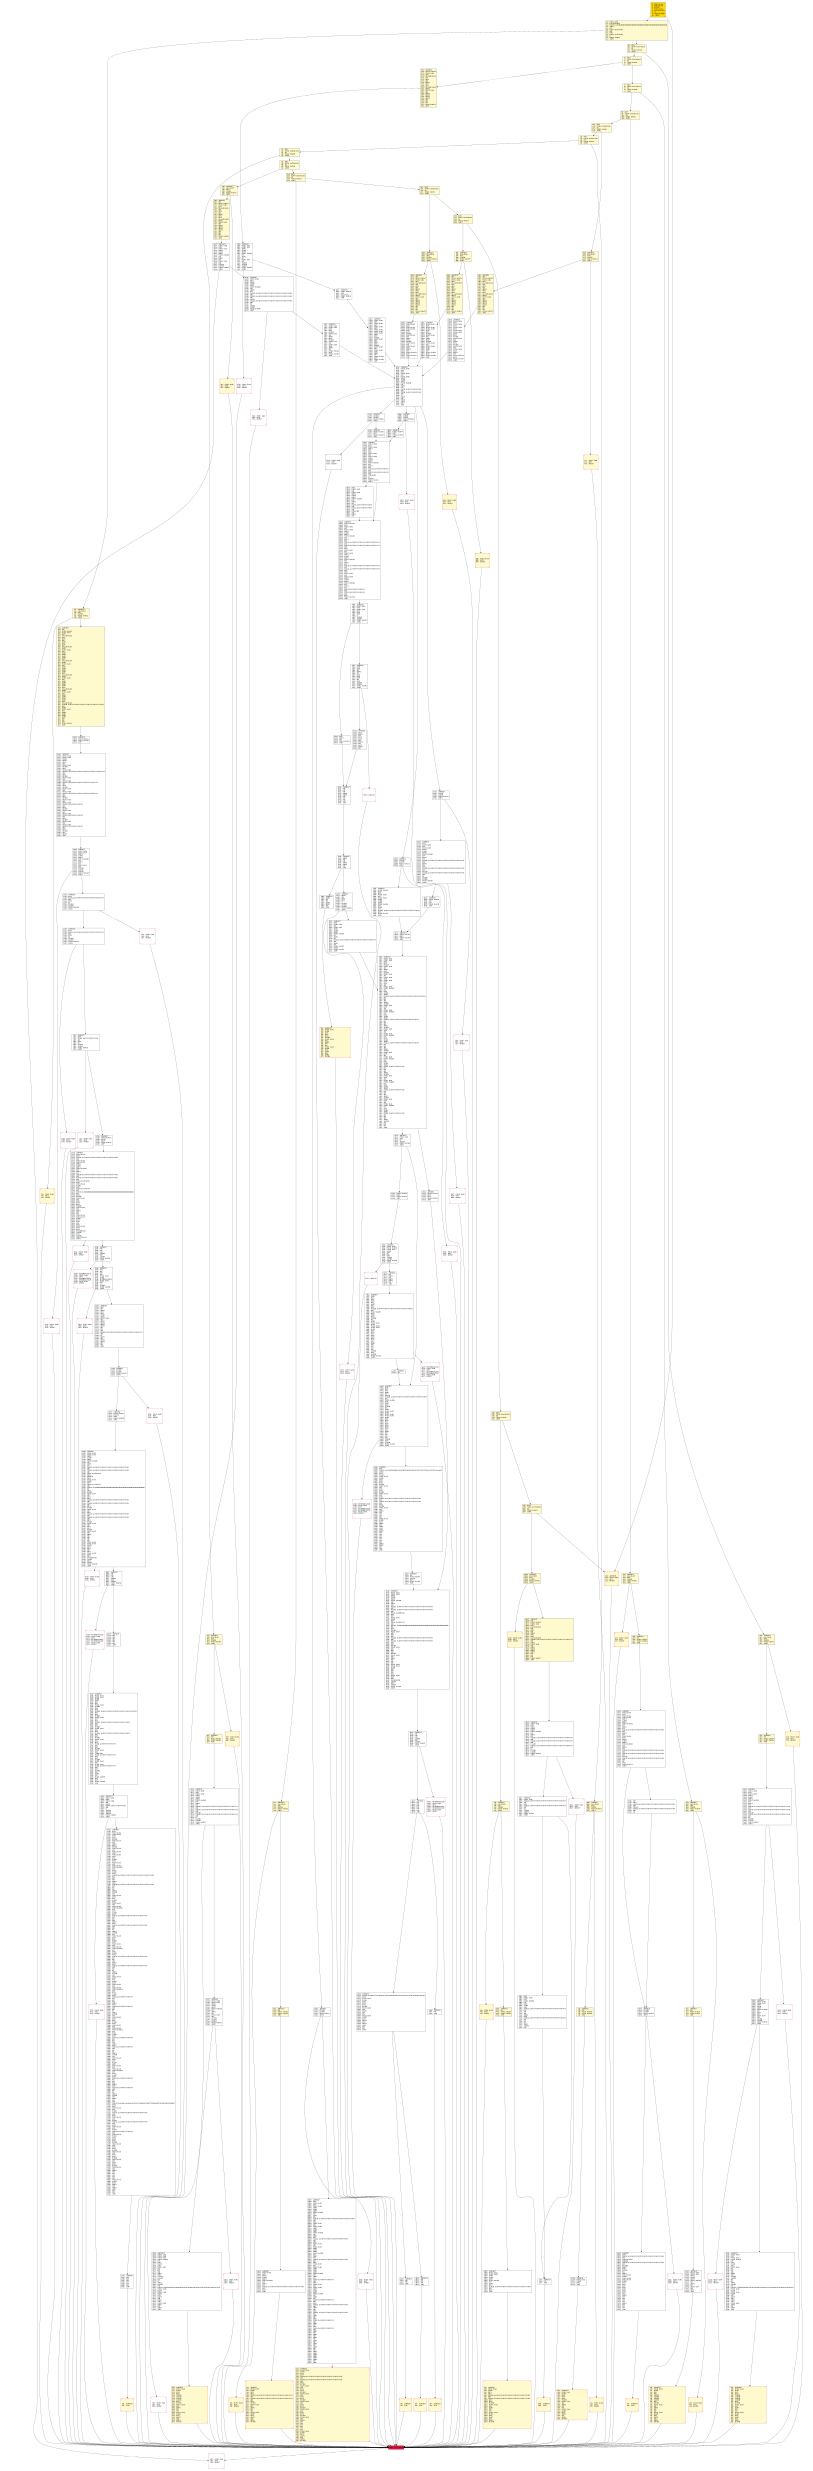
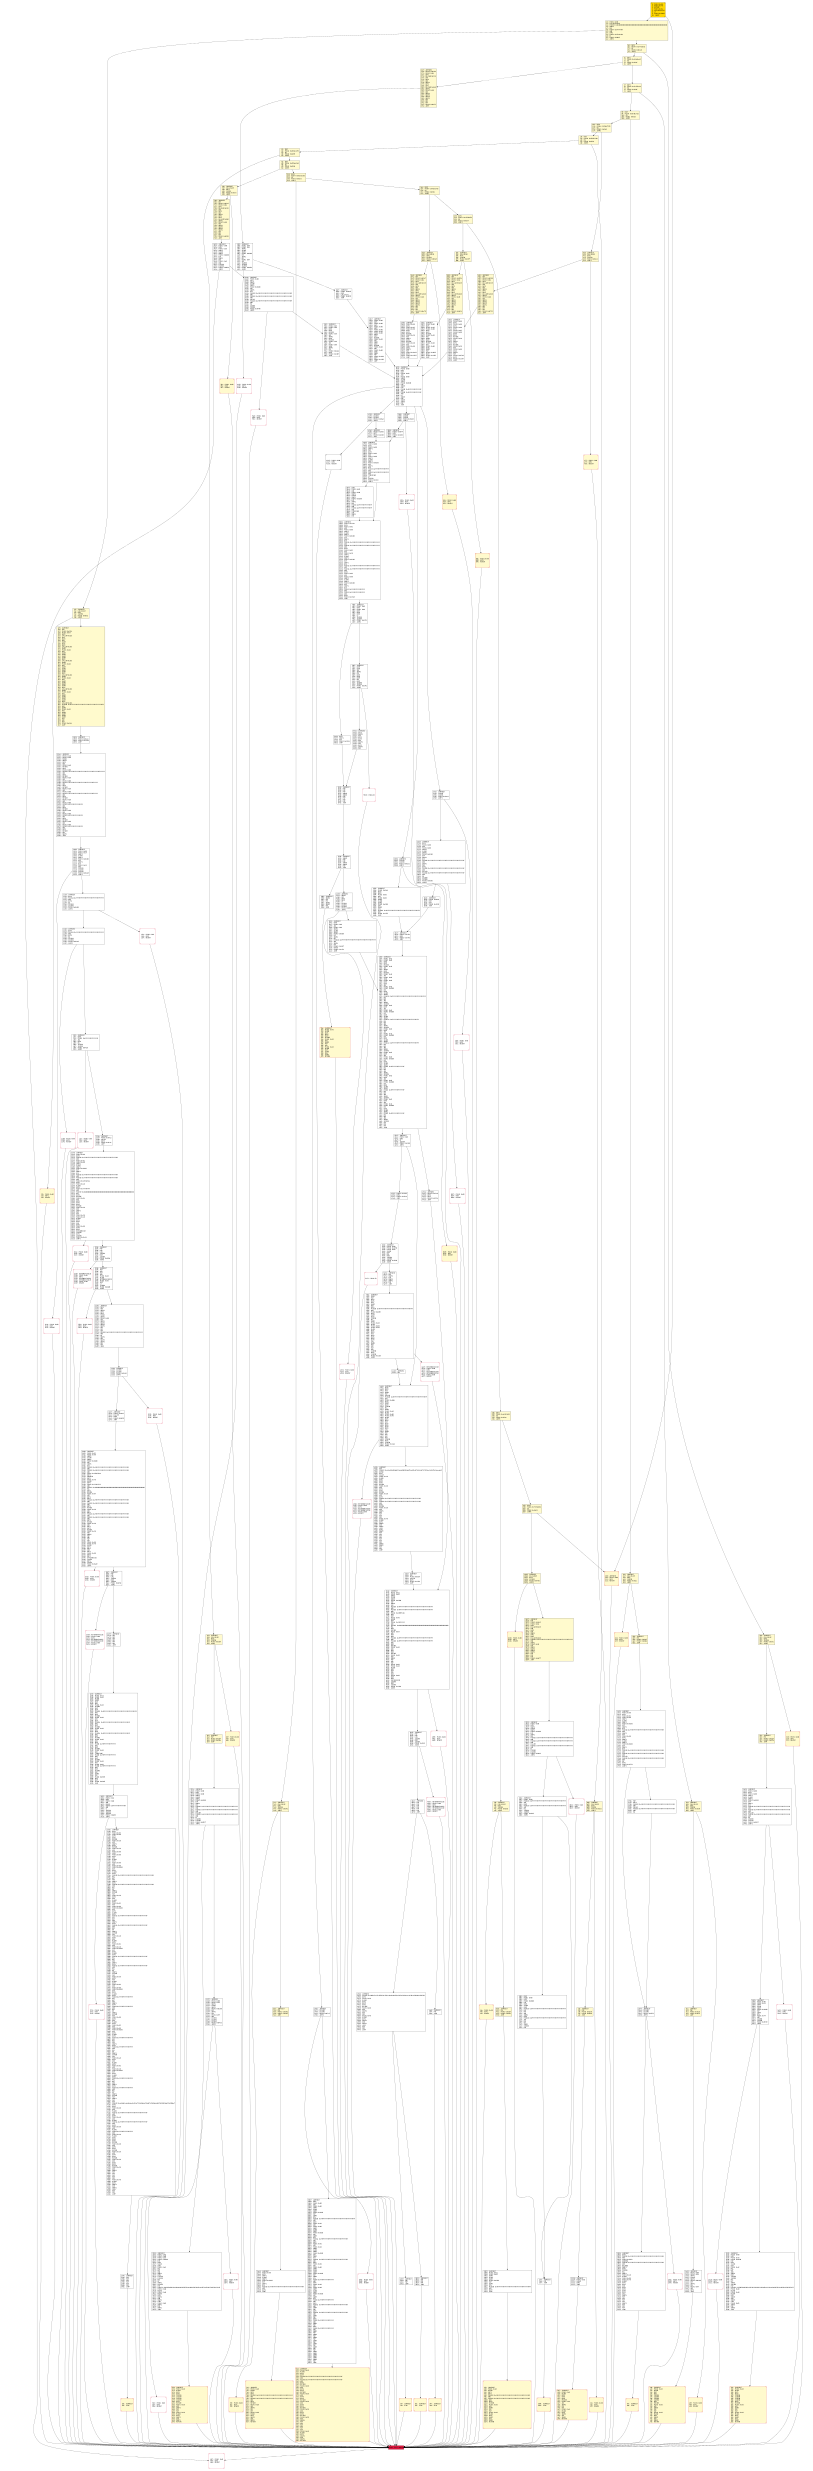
(450, 1254) -> (450, 1254)
none -> (439, 1739)
